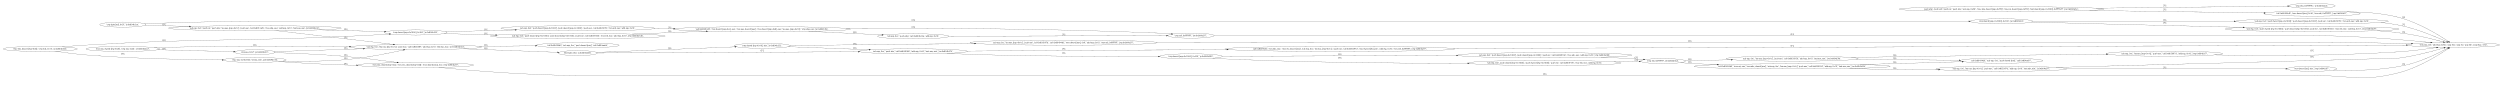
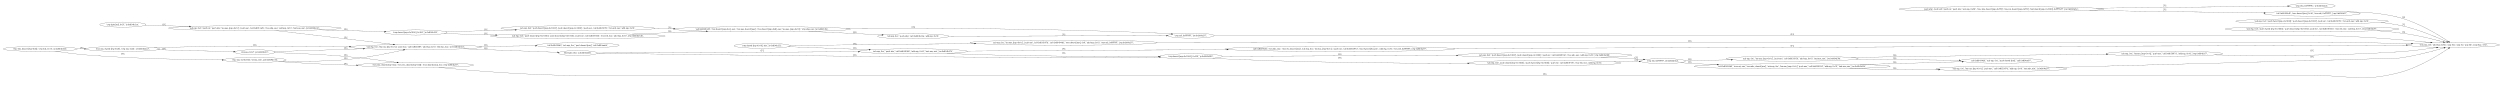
(2001, 21) -> none
(226, 40) -> (81, 49)
(666, 50) -> (878, 56)
(2312, 69) -> none
